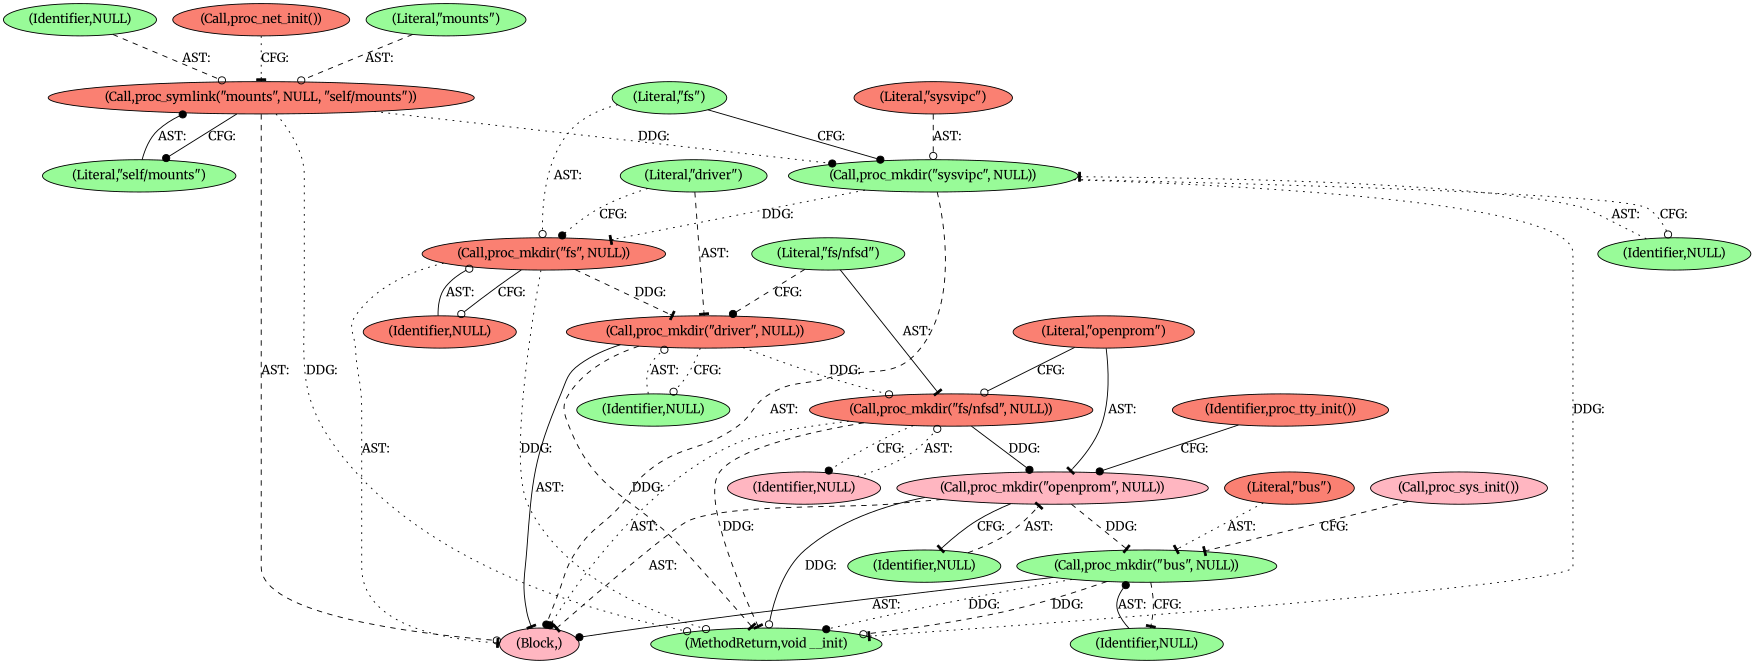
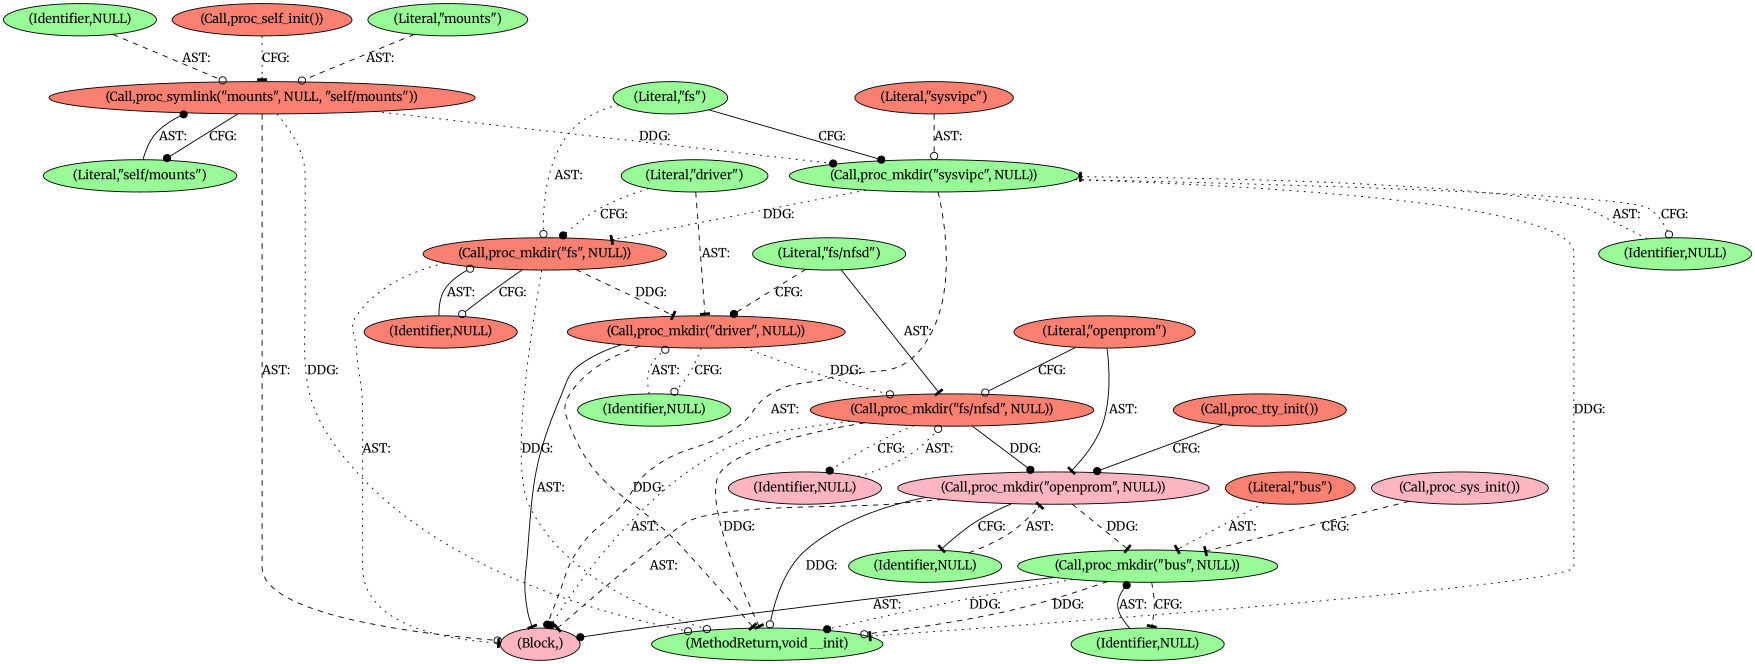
(261, 20) -> (262, 20)
(1280, 410) -> (1260, 410)
